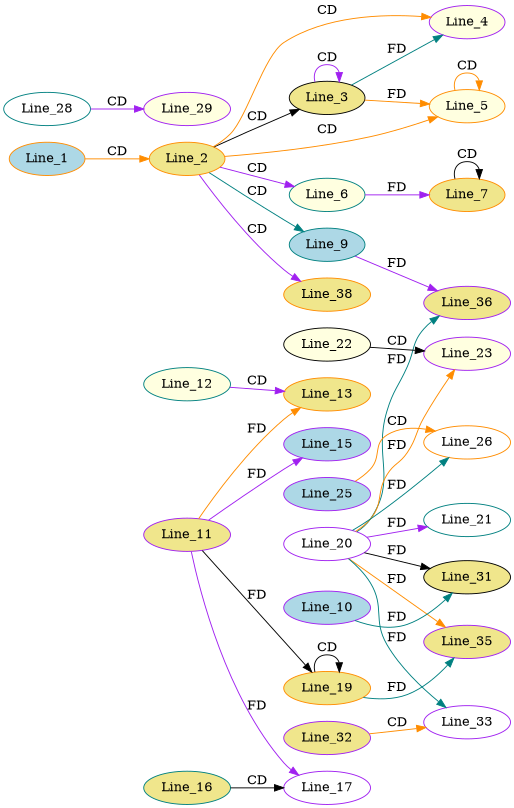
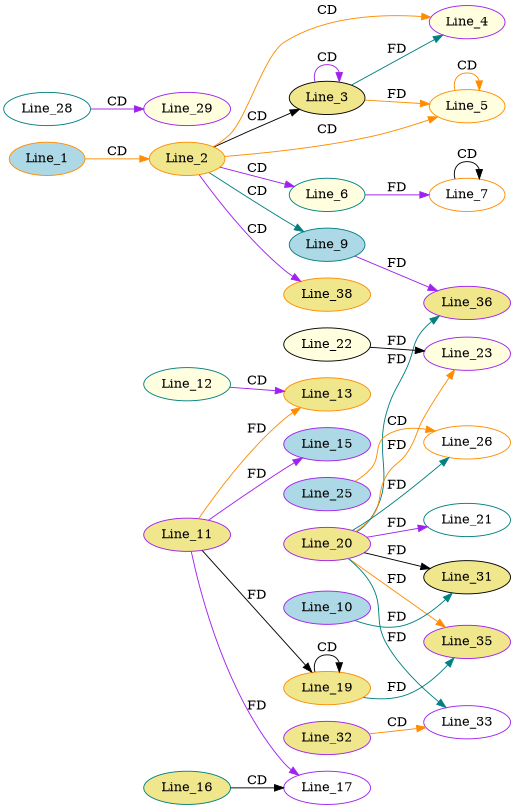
(467, 195) -> (467, 195)
(397, 341) -> (397, 341)
(327, 544) -> (327, 544)
